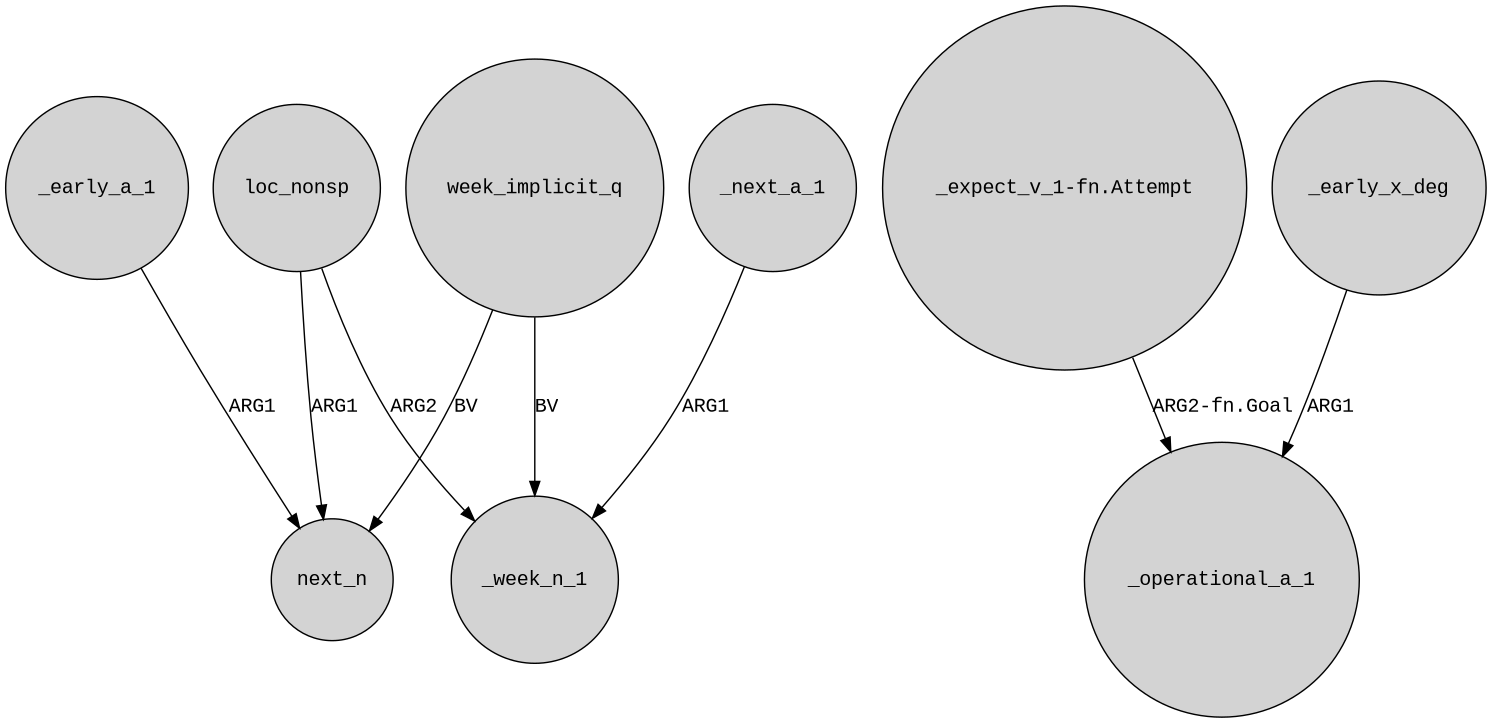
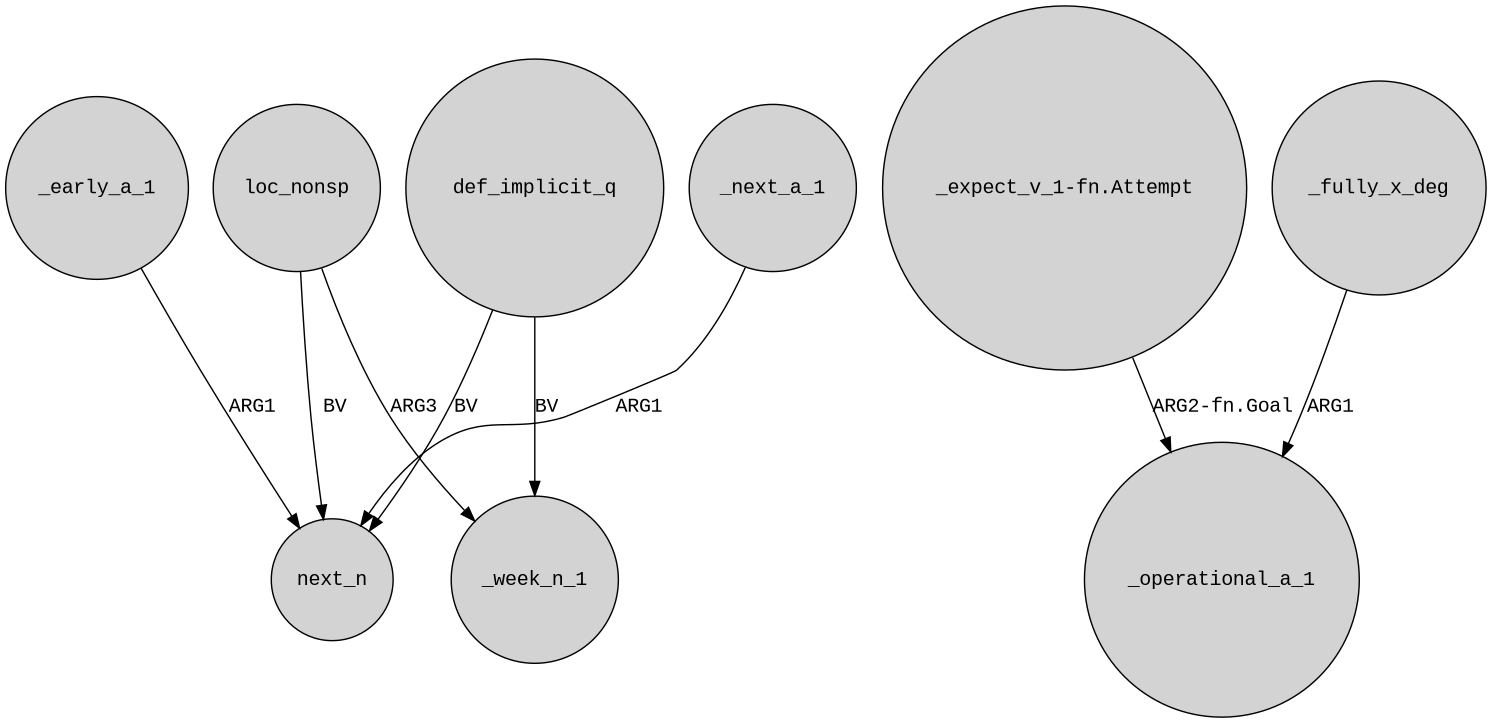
(535, 188) -> (535, 188)
(1379, 188) -> (1379, 188)
(684, 394) -> (572, 414)
(335, 406) -> (335, 406)
(414, 406) -> (414, 406)
